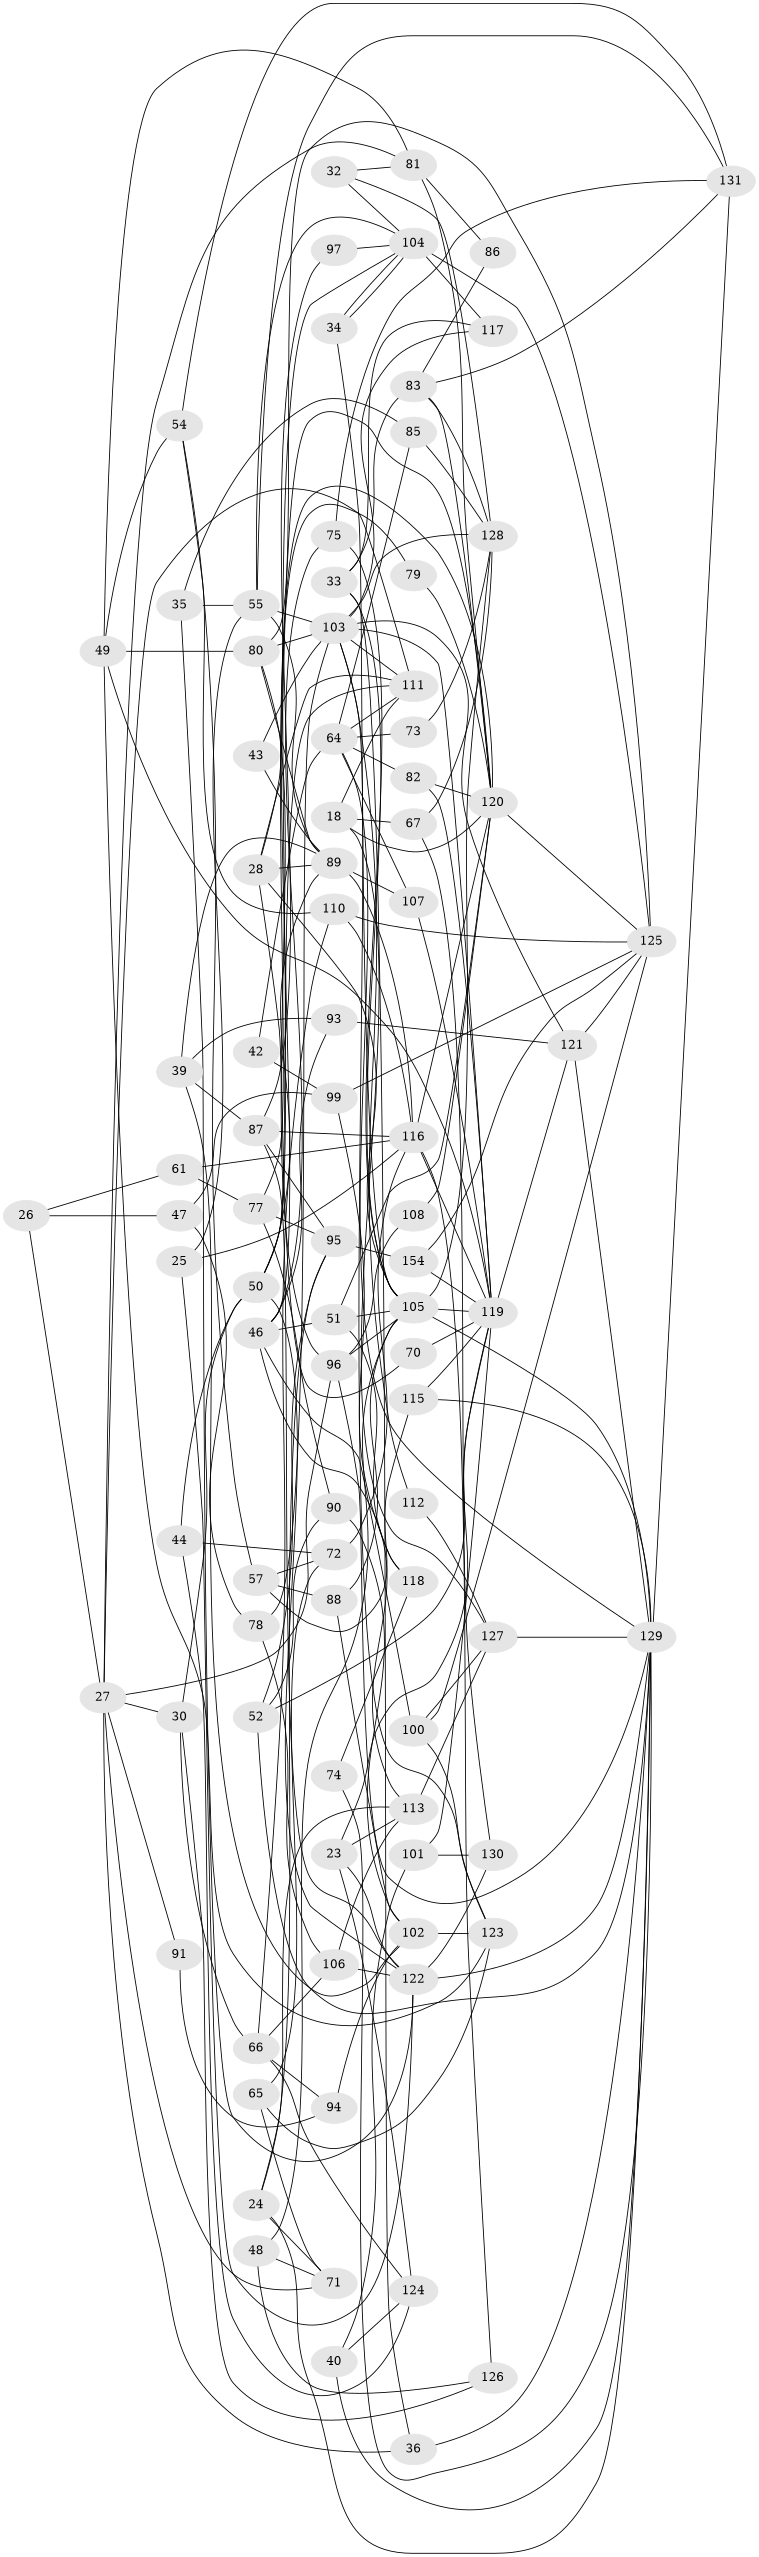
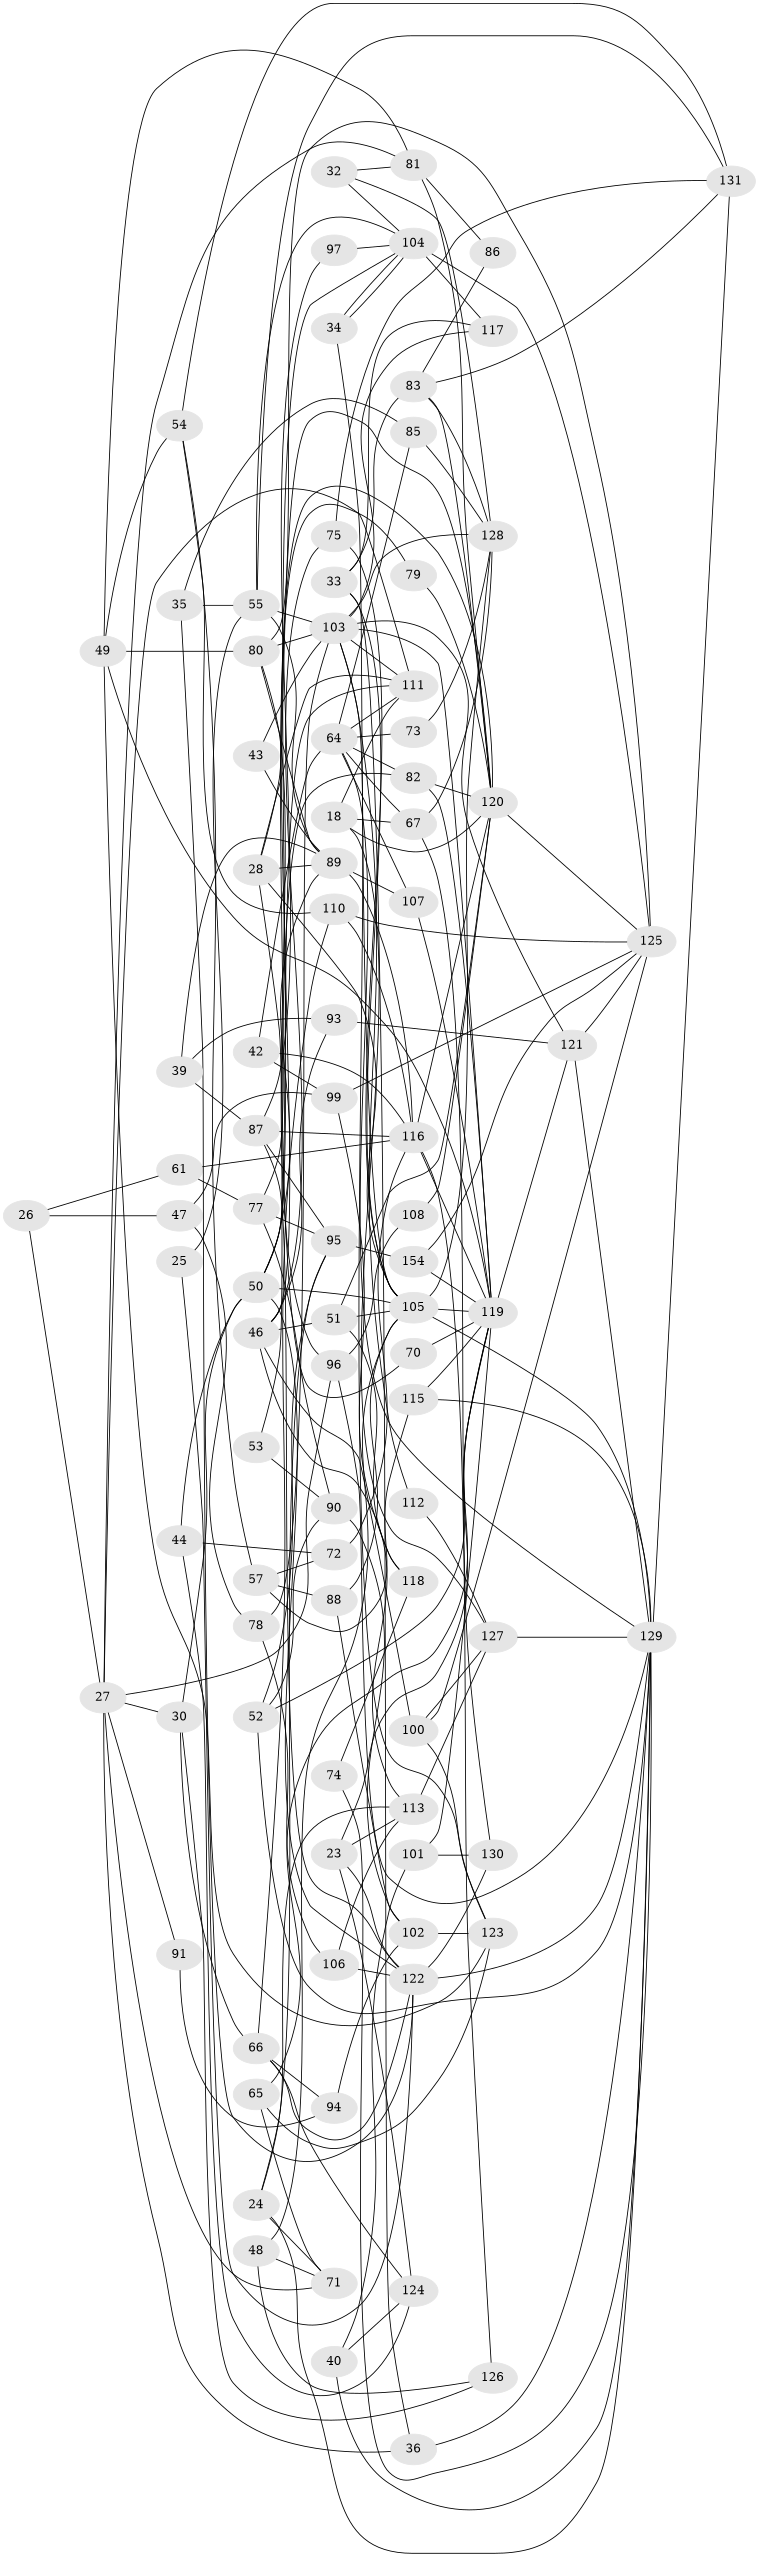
none -> (386, 797)
(322, 1208) -> (352, 1072)
(374, 1337) -> (335, 1294)
none -> (256, 1447)
(212, 1603) -> none
(296, 1929) -> (346, 1708)
(295, 2007) -> (367, 2121)
